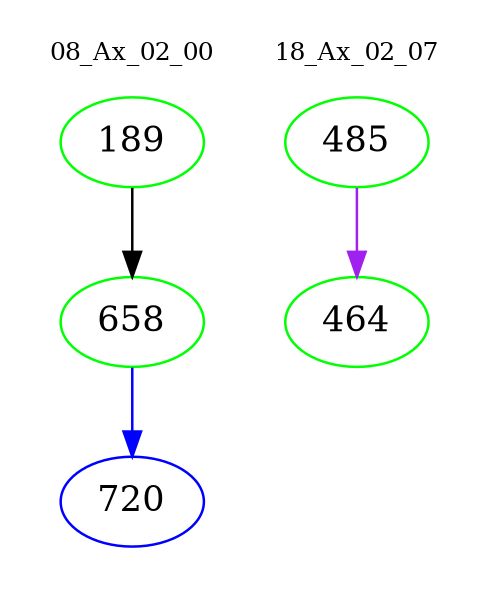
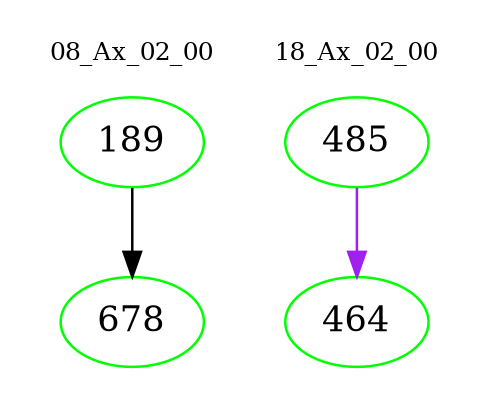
(357, 54) -> (357, 54)
(132, 322) -> (132, 322)
(132, 502) -> none
